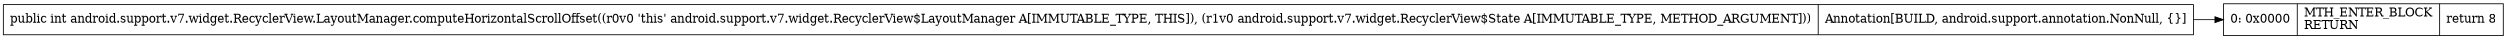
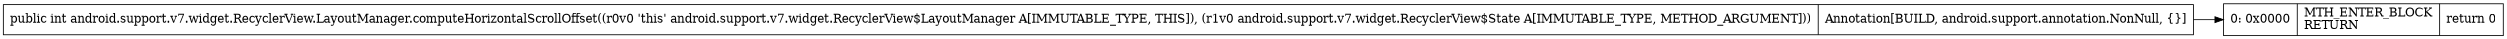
(2471, 19) -> (2471, 19)
